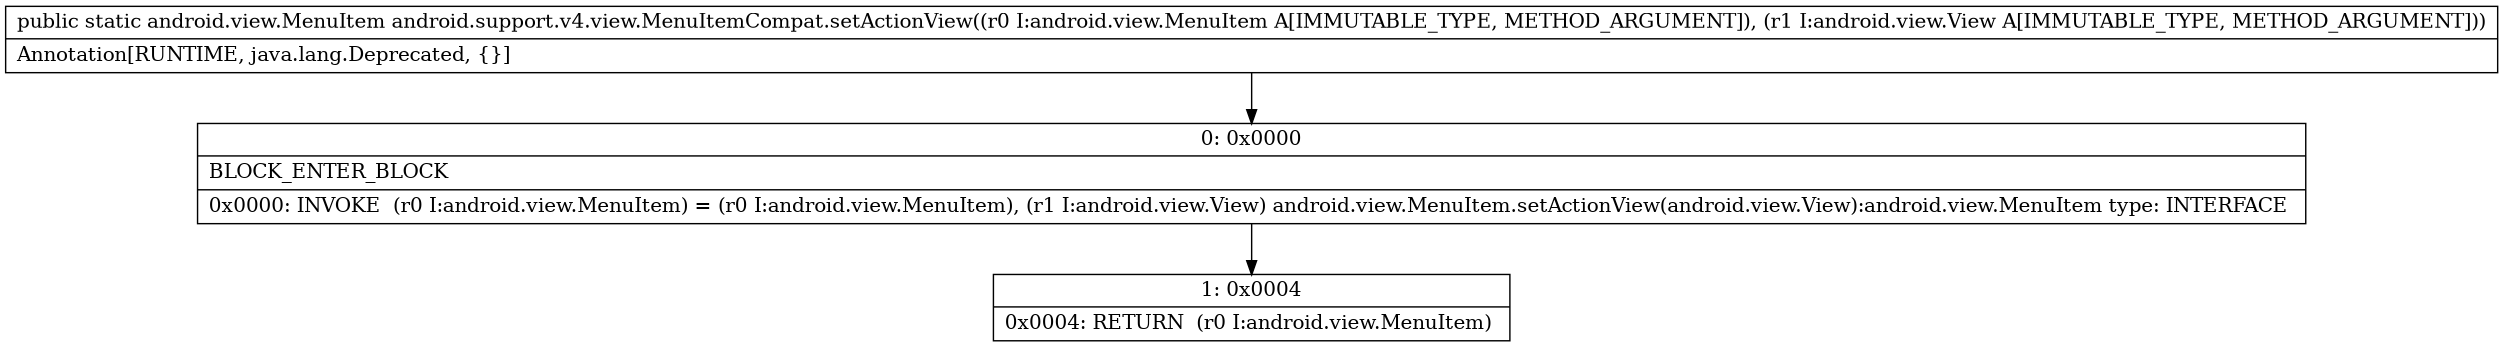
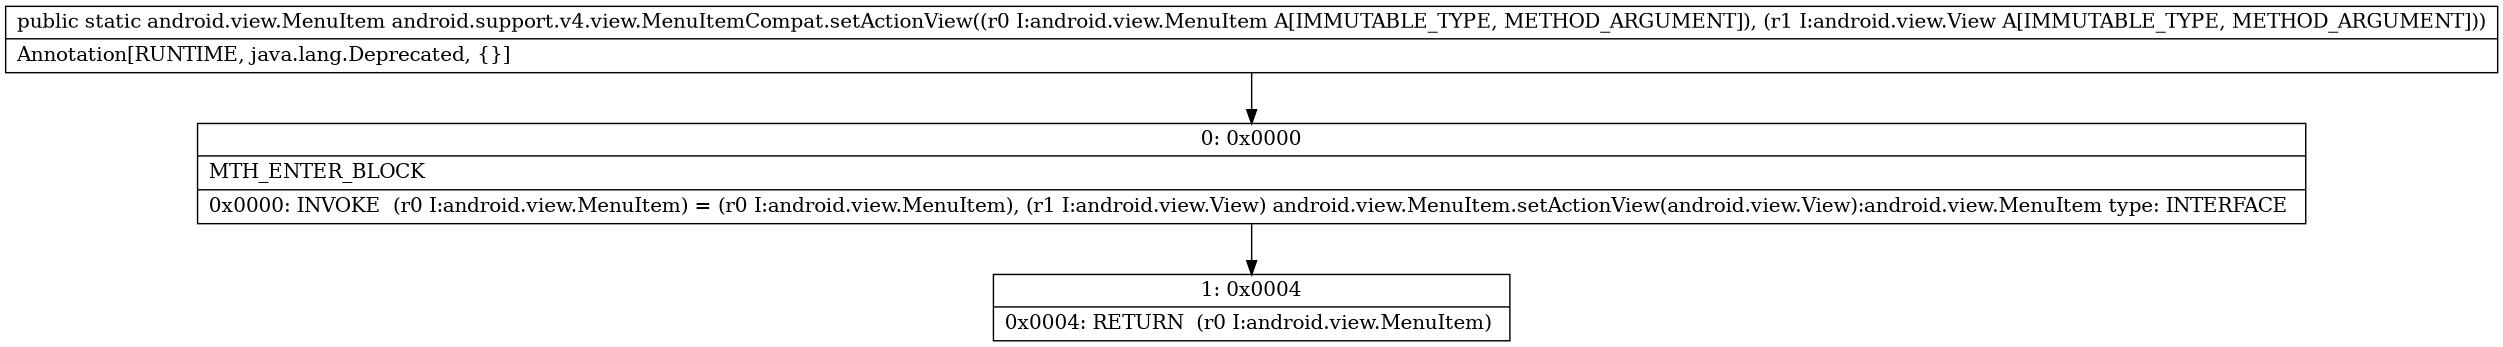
(329, 172) -> (317, 172)
